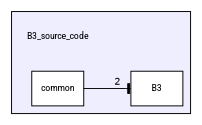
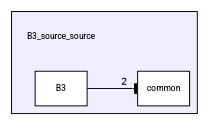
(58, 37) -> (61, 37)
(105, 89) -> (110, 89)
